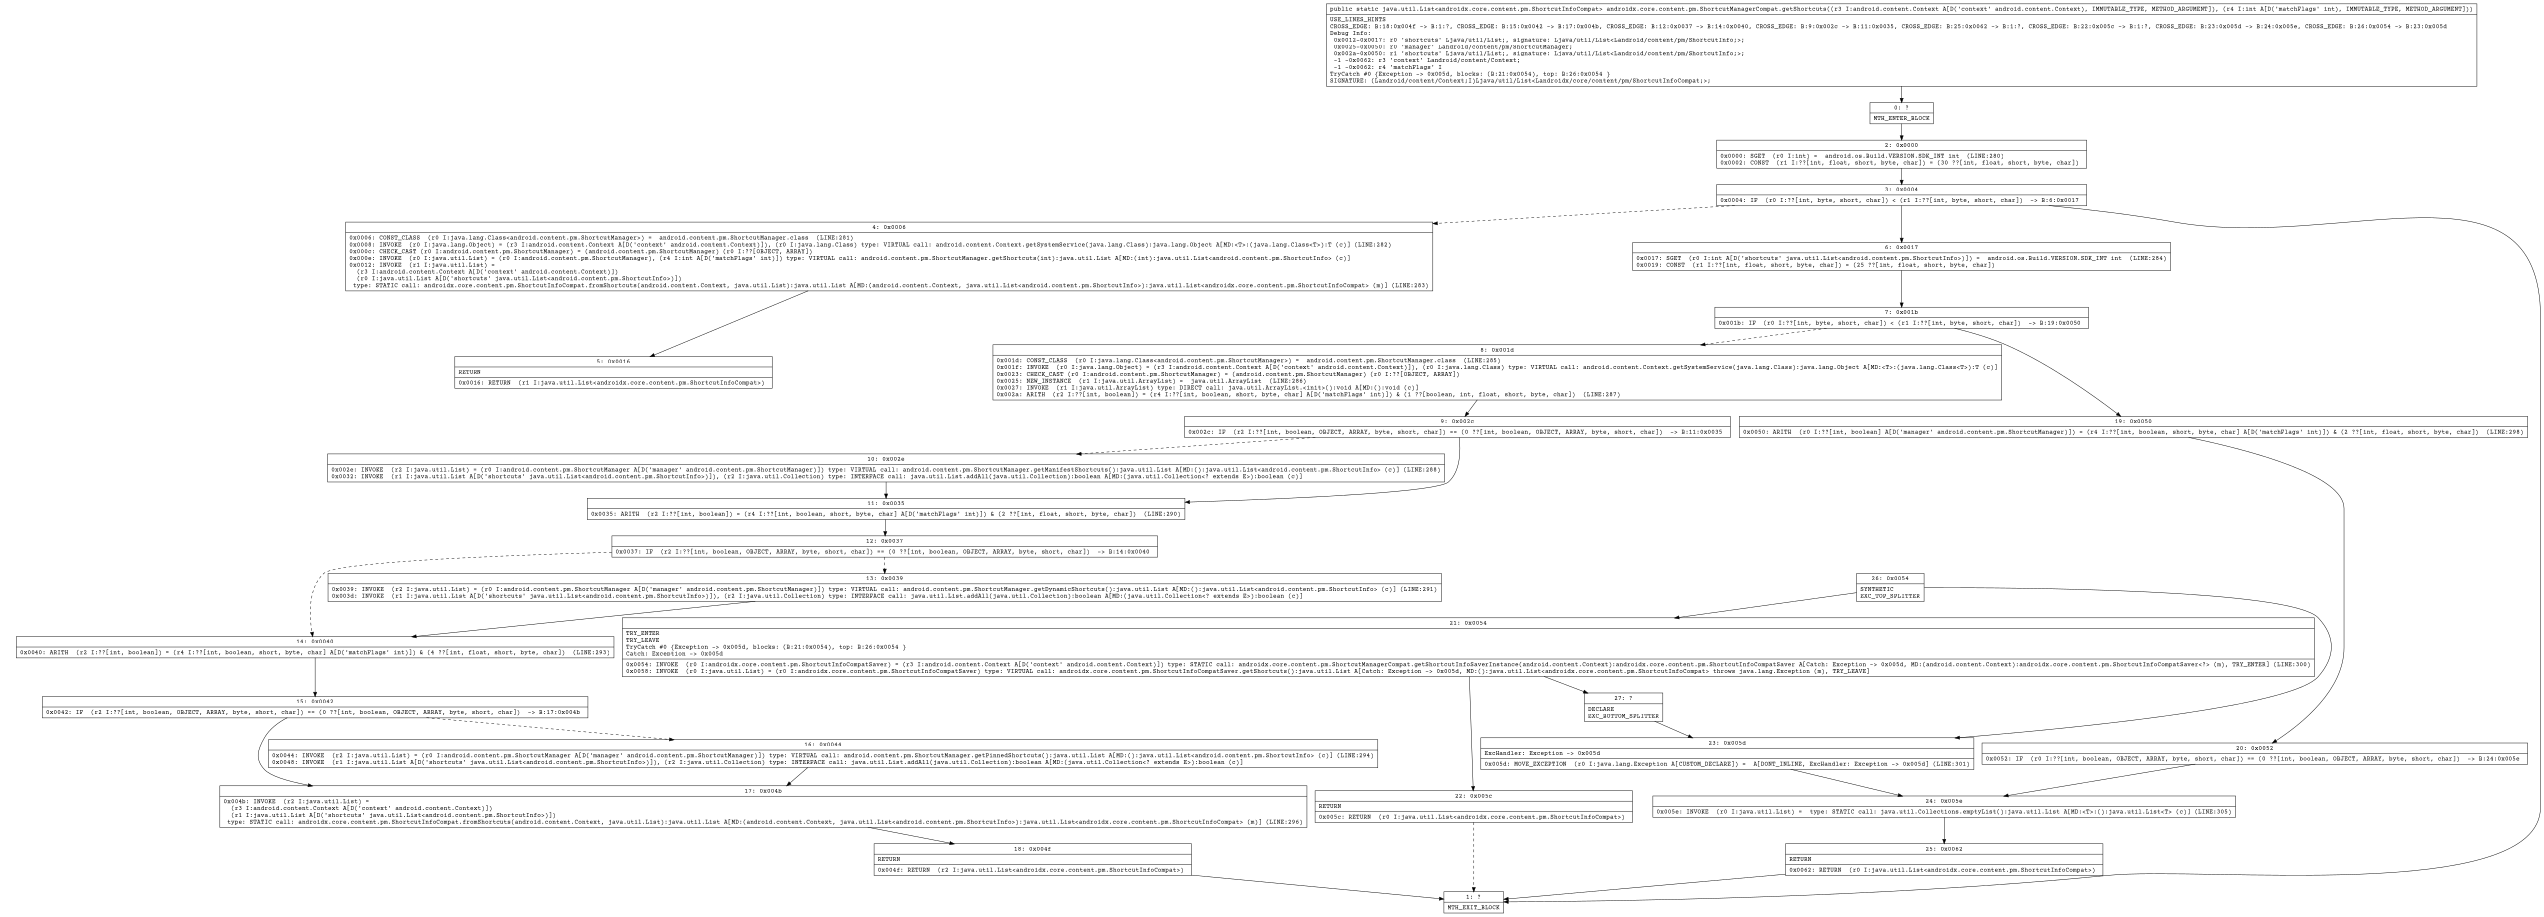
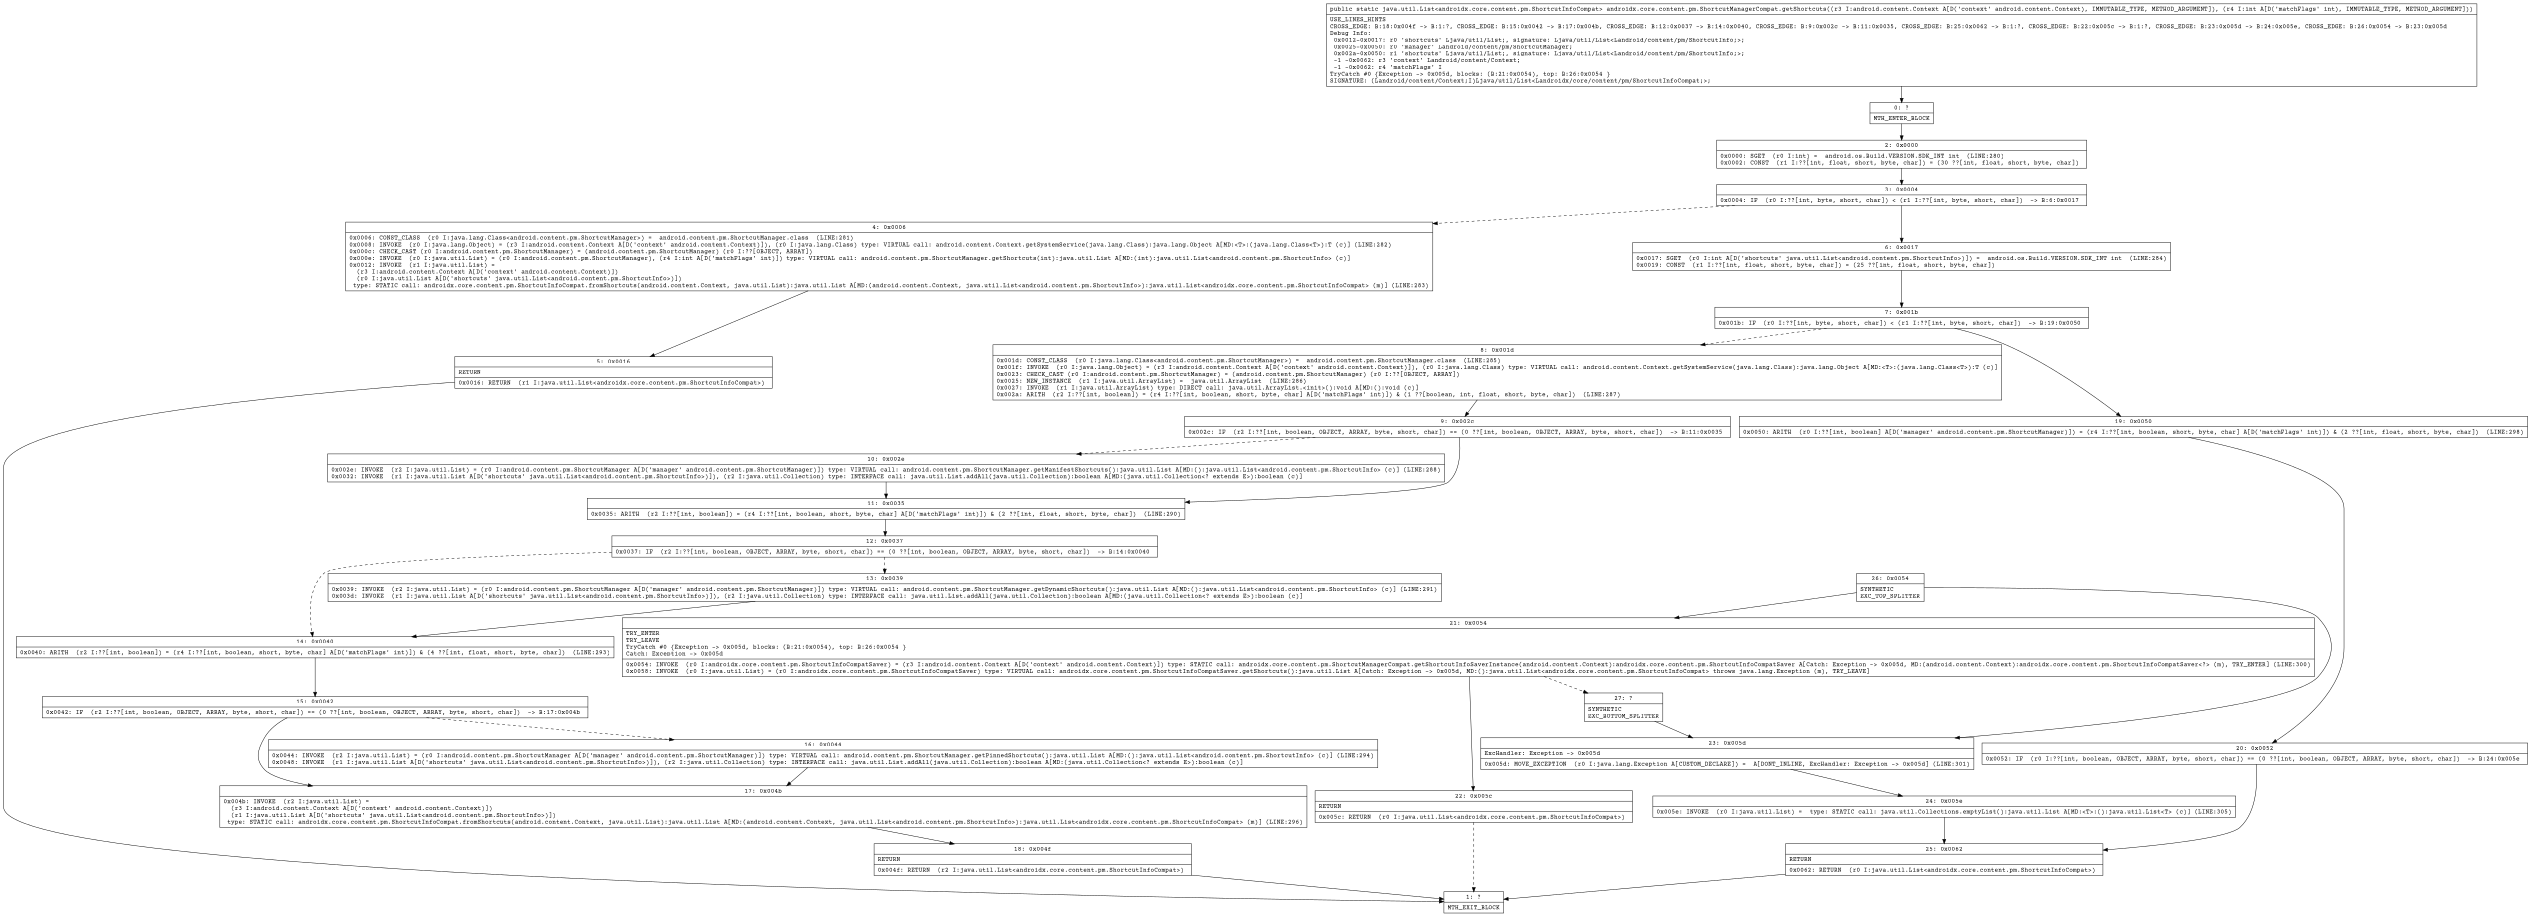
(1564, 684) -> (1564, 684)
(1601, 709) -> (1605, 709)
(2102, 780) -> (2208, 838)
(2537, 814) -> (315, 862)
